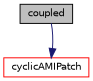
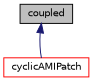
(53, 36) -> (40, 46)
